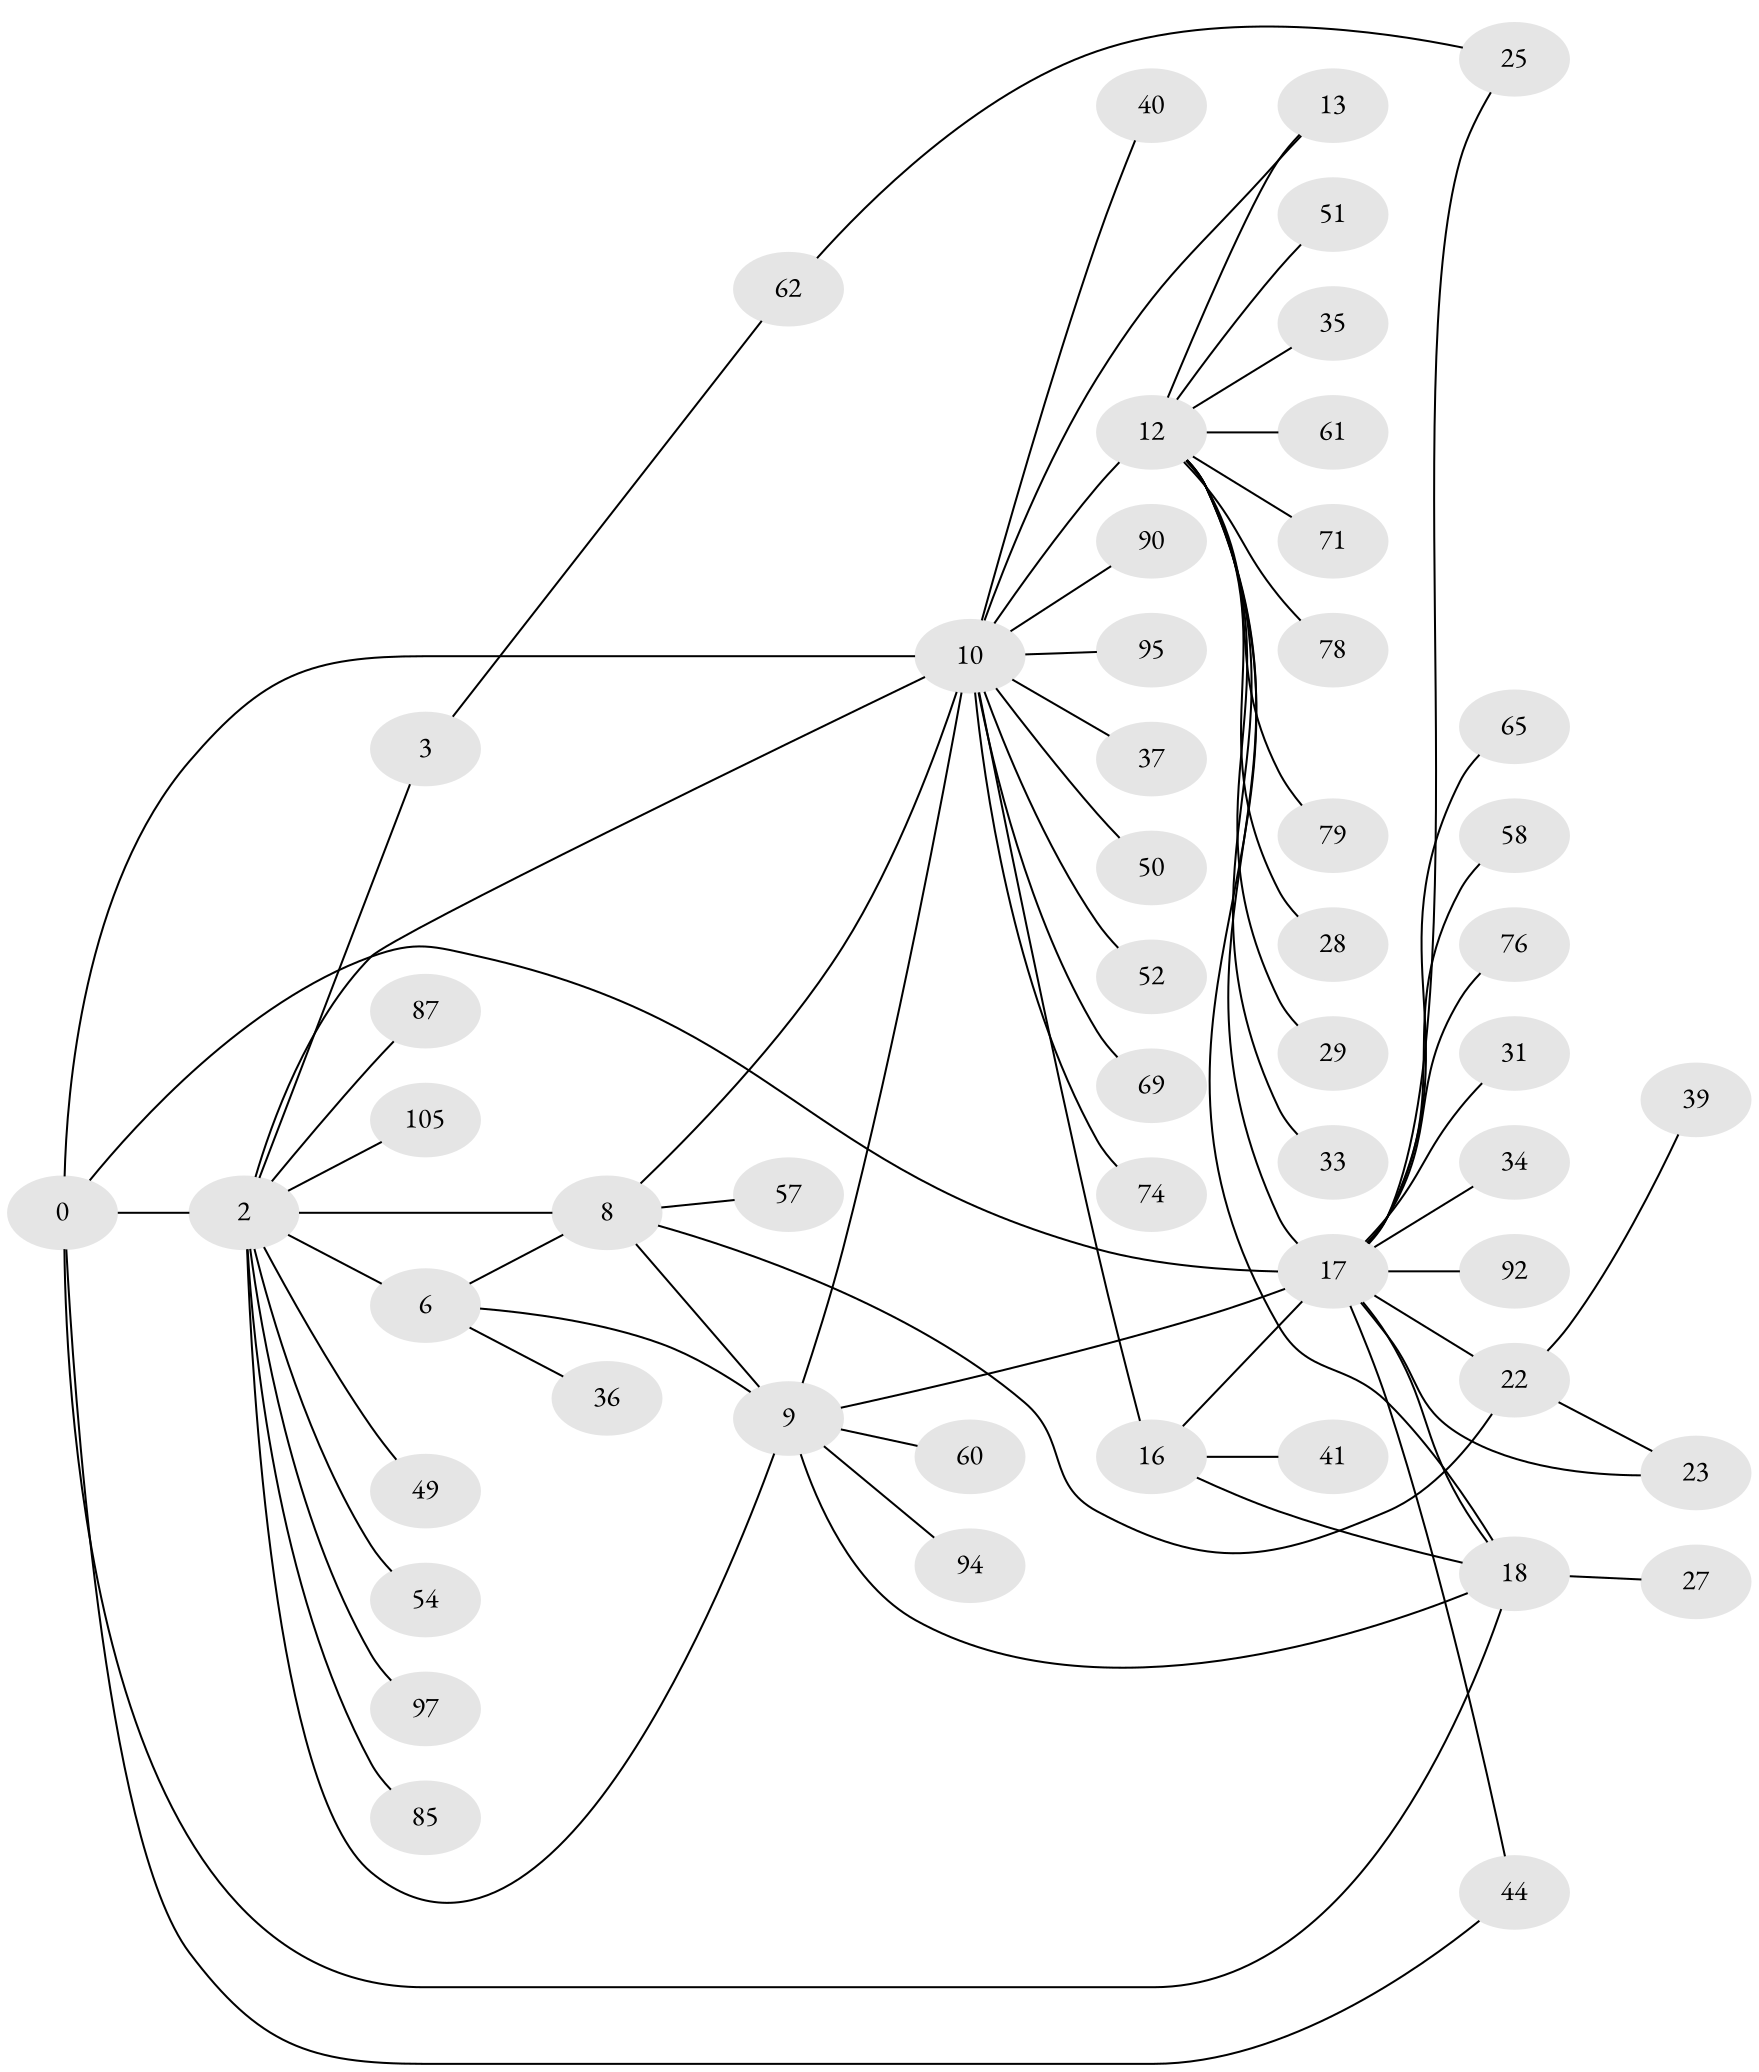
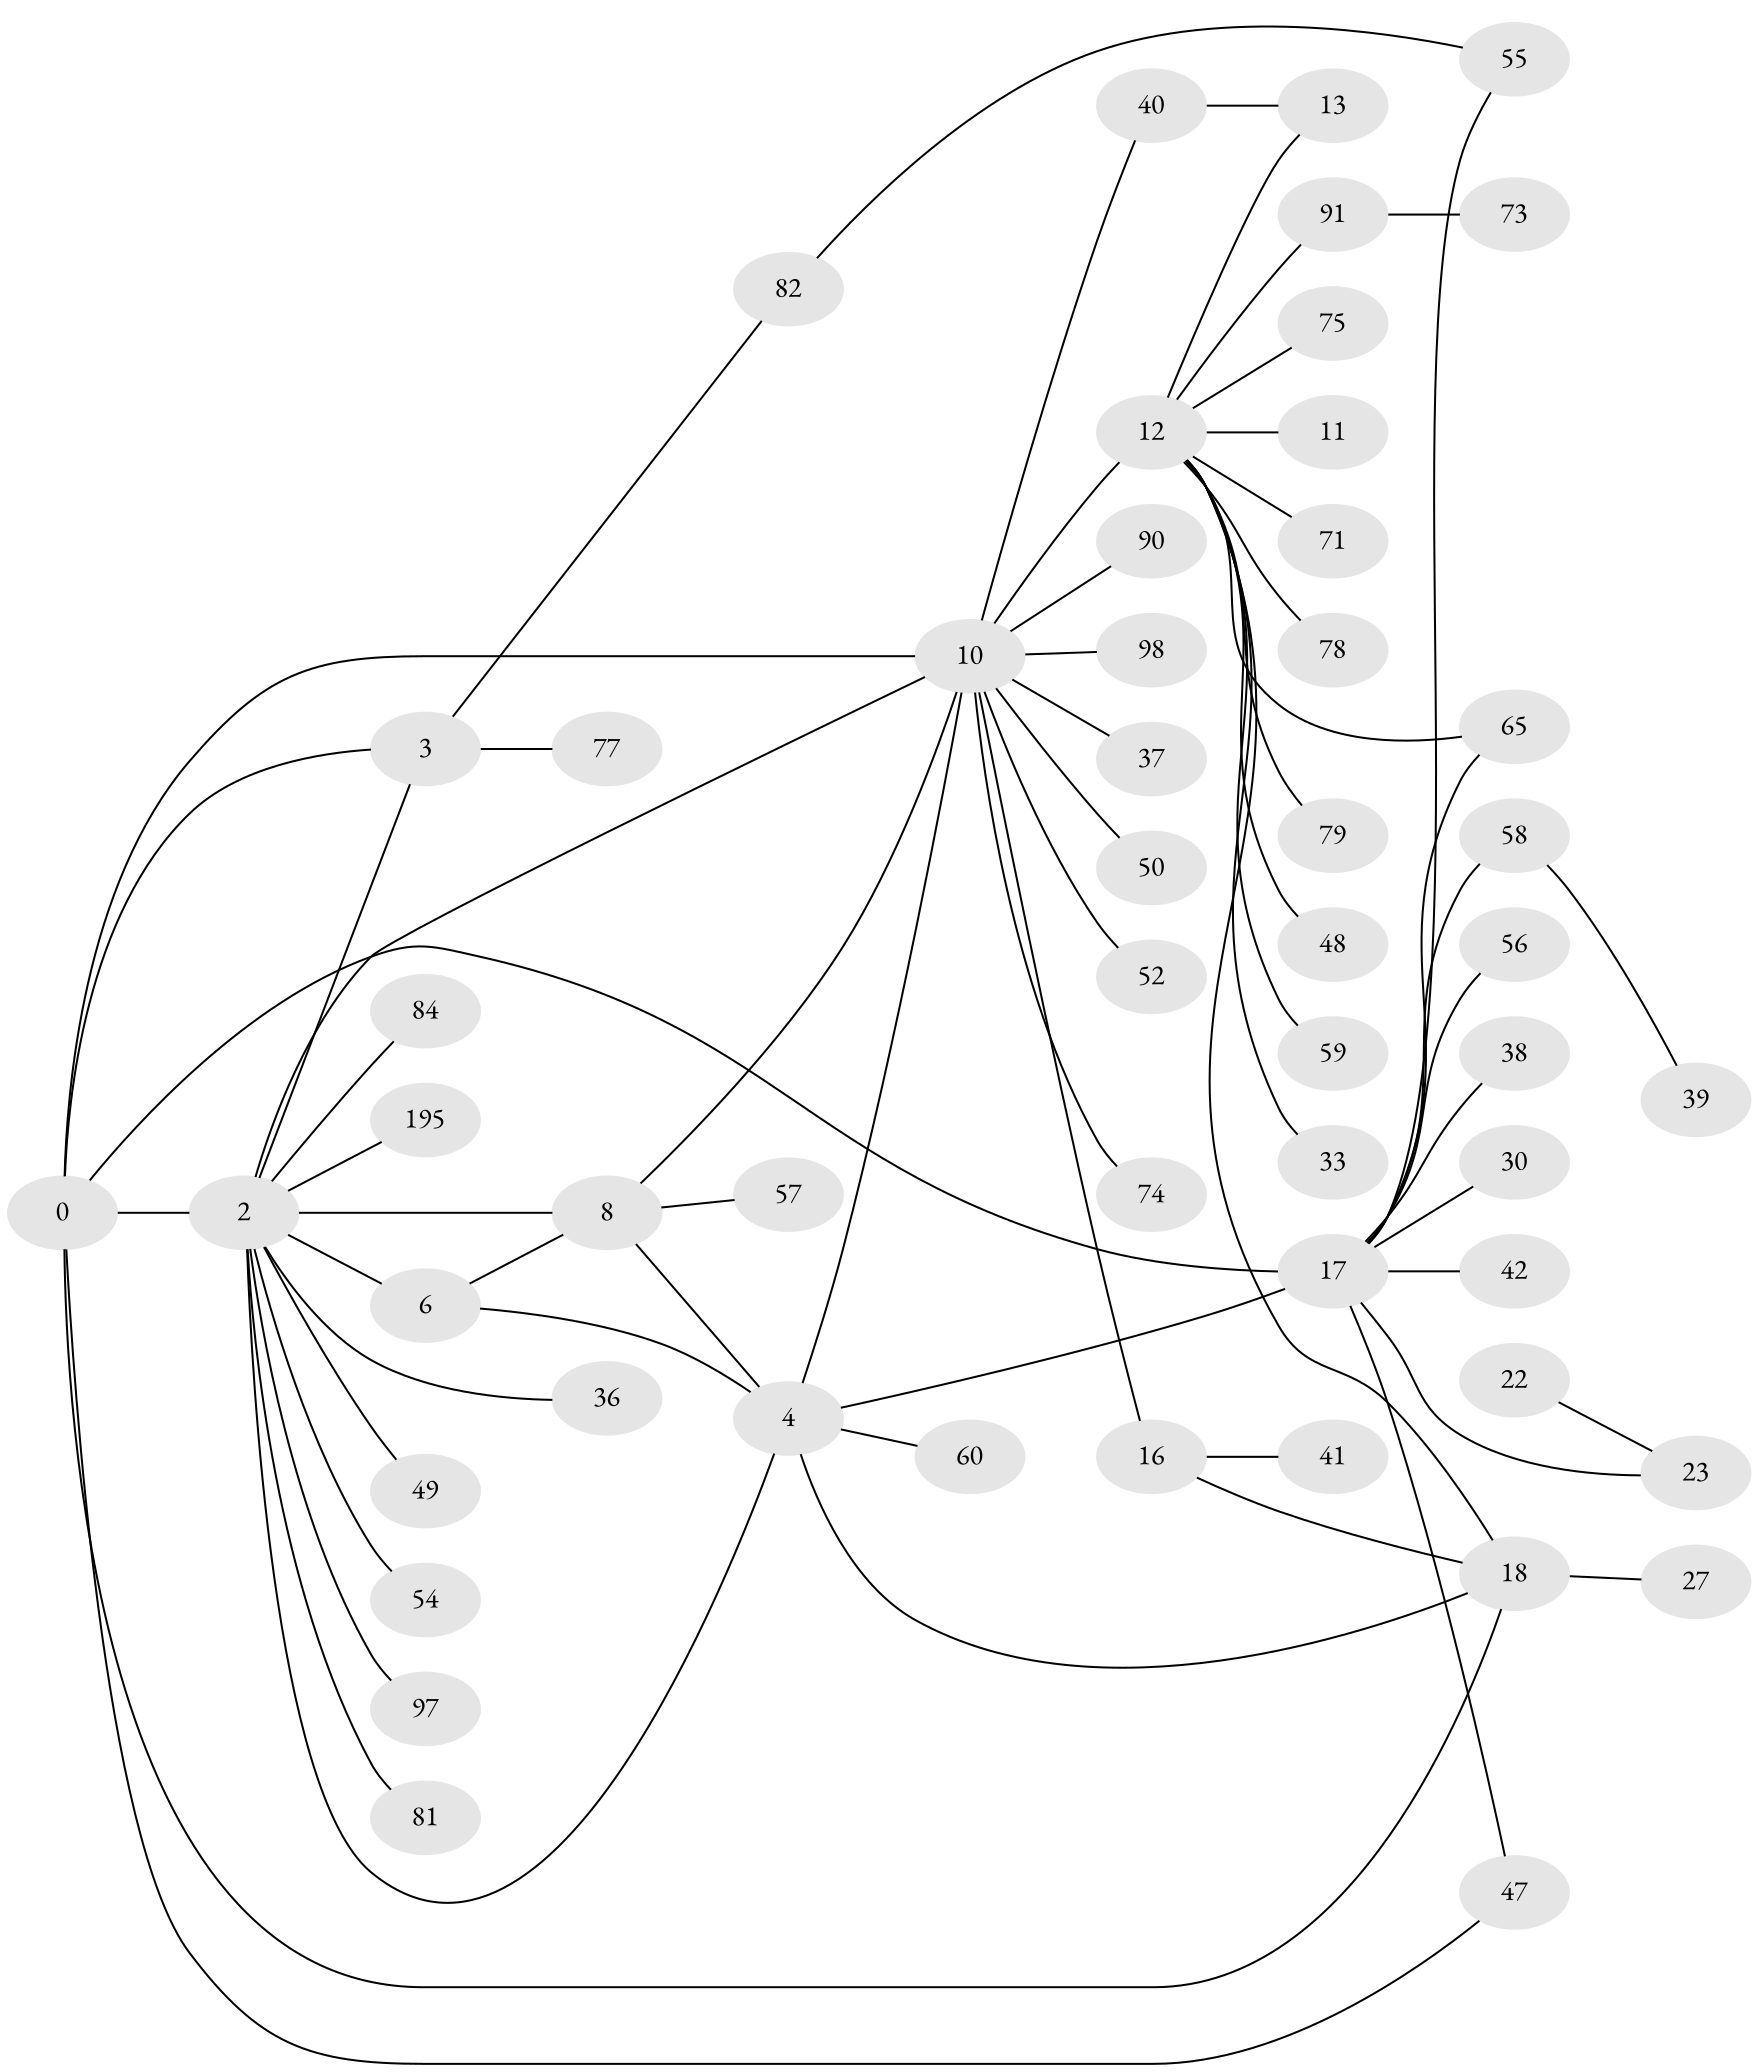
(1515, 59) -> (1515, 59)
(1333, 215) -> (1333, 215)
none -> (1515, 215)
(789, 289) -> (789, 289)
(1333, 323) -> (1333, 323)
(1111, 357) -> (1243, 106)
(1333, 432) -> (1333, 432)
(1152, 650) -> (1152, 650)
none -> (607, 749)
none -> (132, 892)
(1333, 945) -> (1333, 945)
(1515, 945) -> (1515, 945)
(1230, 993) -> (1267, 693)
(426, 1011) -> (426, 1011)
(1333, 1054) -> (1333, 1054)
(1515, 1054) -> (1515, 1054)
(1152, 1086) -> none
(426, 1120) -> (426, 1120)
(1515, 1162) -> (1515, 1162)
(1620, 1247) -> (1618, 962)
(1515, 1271) -> (1515, 1271)
(1424, 1326) -> none
(516, 1352) -> (385, 1367)
(1243, 1364) -> none
(789, 1419) -> (789, 1419)
(1428, 1428) -> none
(1065, 1478) -> none
(970, 1566) -> none
(426, 1818) -> (426, 1818)
(1515, 1892) -> (1515, 1892)
